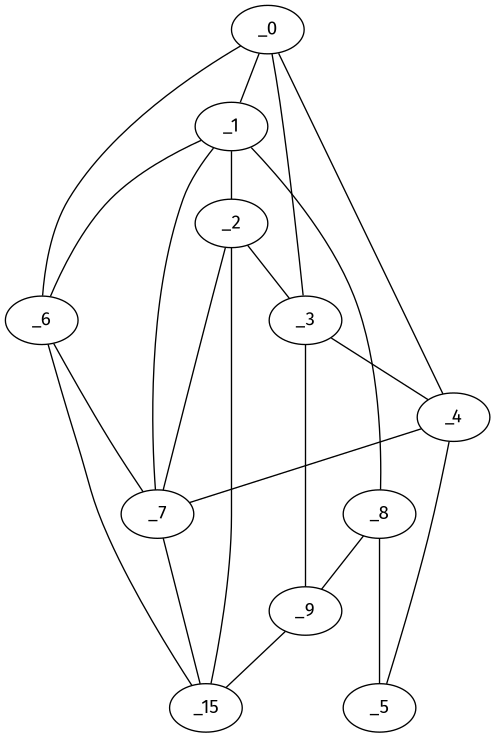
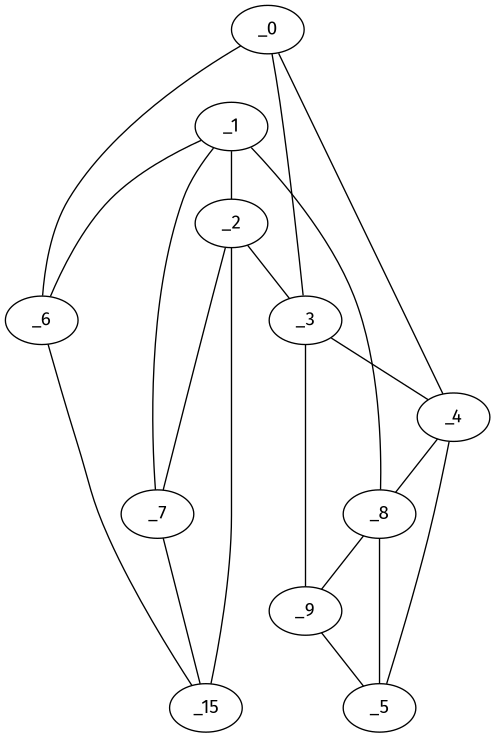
(250, 78) -> none
(97, 419) -> none
(317, 462) -> (417, 466)
(256, 659) -> (343, 659)
